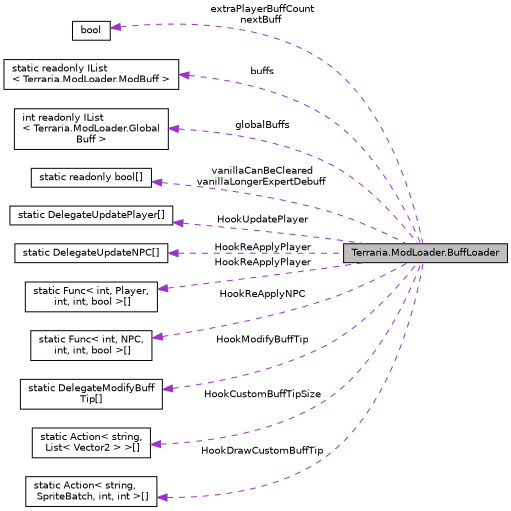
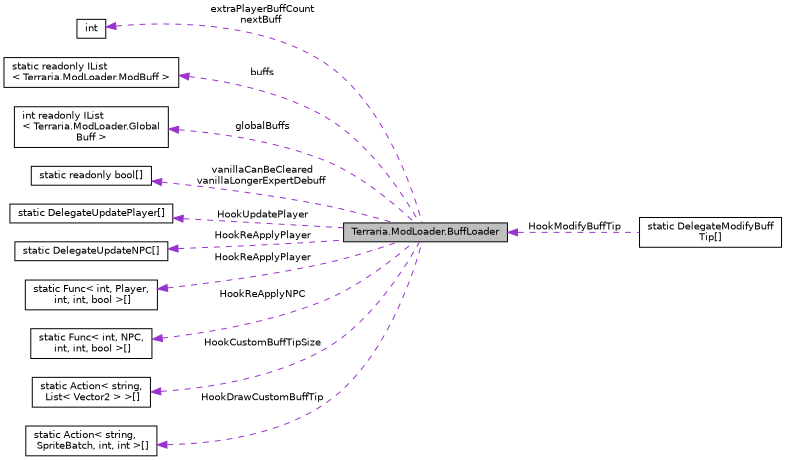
(91, 31) -> (91, 29)
(310, 353) -> (579, 232)
